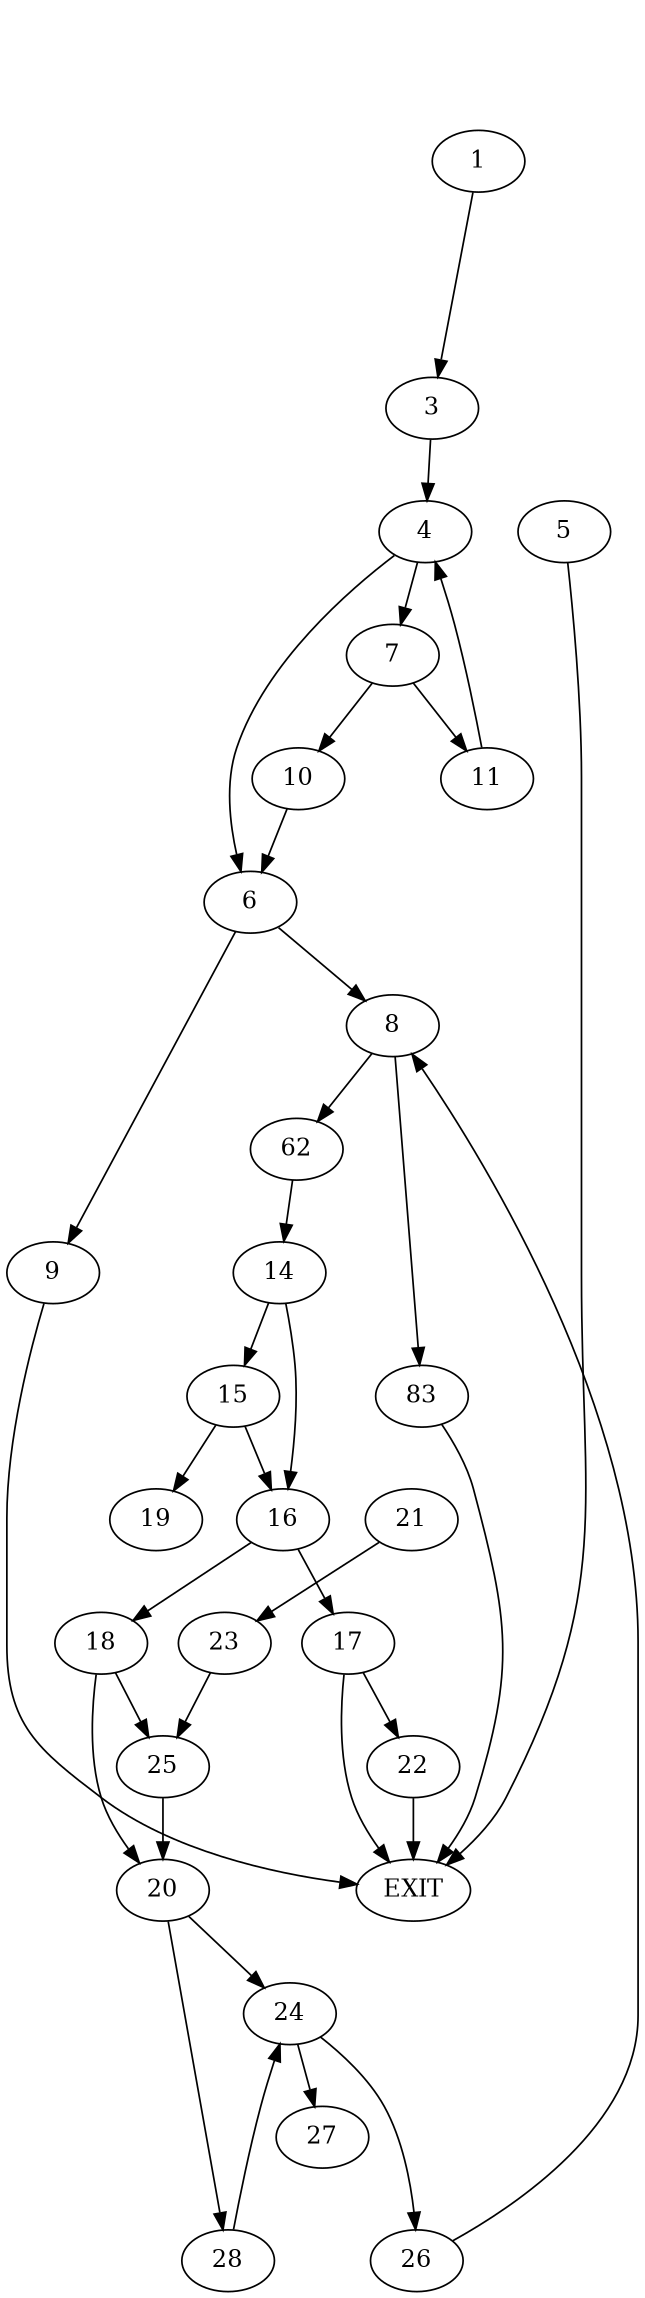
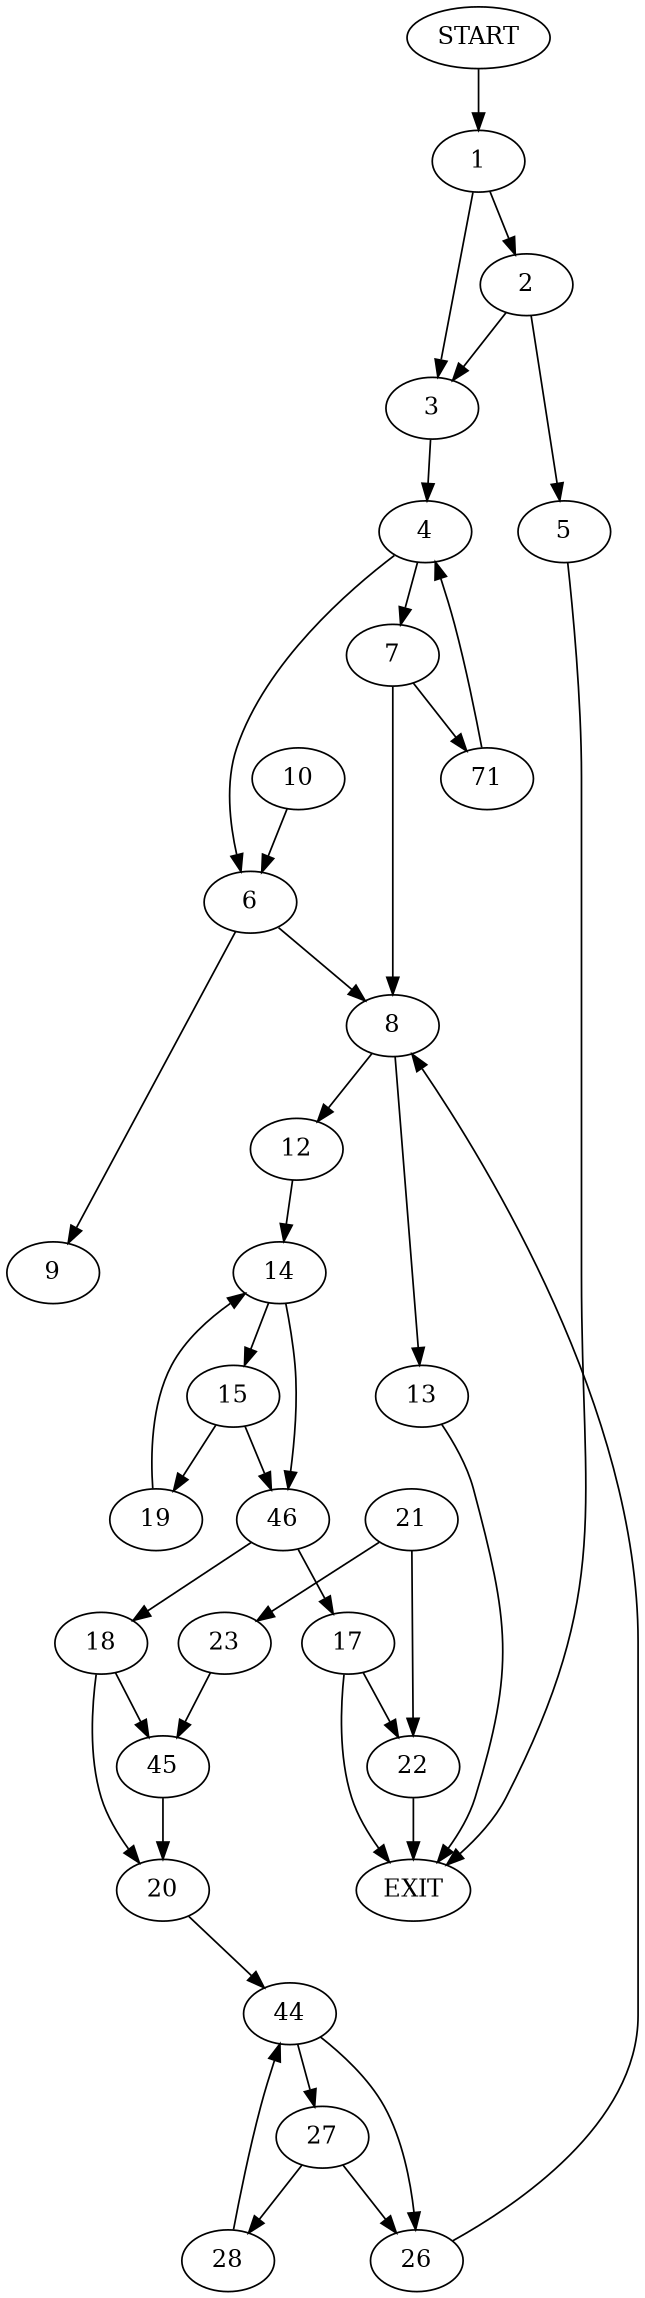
none -> (479, 38)
none -> (527, 285)
(351, 710) -> (393, 832)
(487, 779) -> (487, 779)
(297, 1149) -> (297, 1149)
none -> (164, 1384)
(422, 1396) -> (422, 1396)
(283, 1520) -> (283, 1520)
none -> (412, 1634)
(12, 1694) -> none
(163, 1767) -> (163, 1767)
(290, 2014) -> (290, 2014)
(194, 2067) -> (281, 2192)
none -> (364, 2192)
